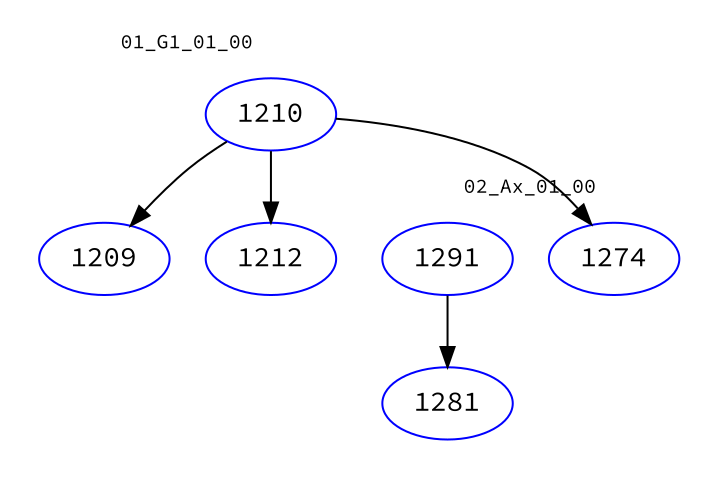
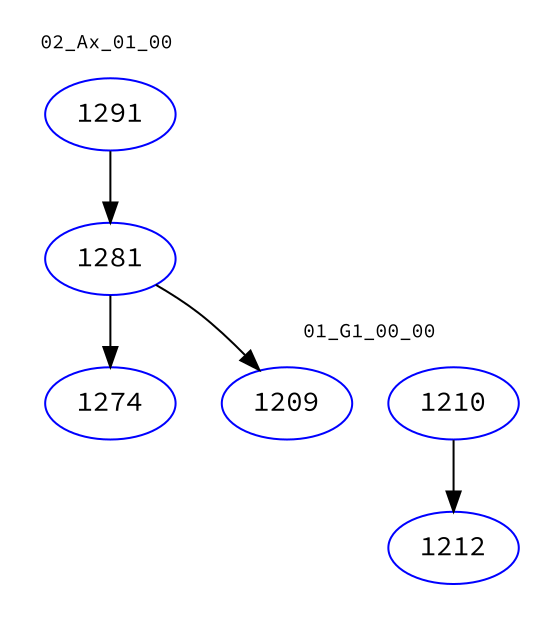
(188, 43) -> (370, 332)
(466, 142) -> (110, 321)
(183, 173) -> (220, 331)
